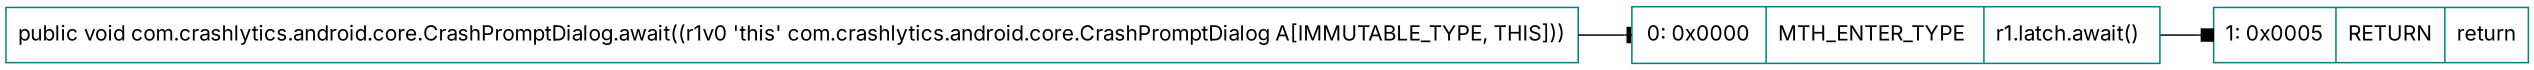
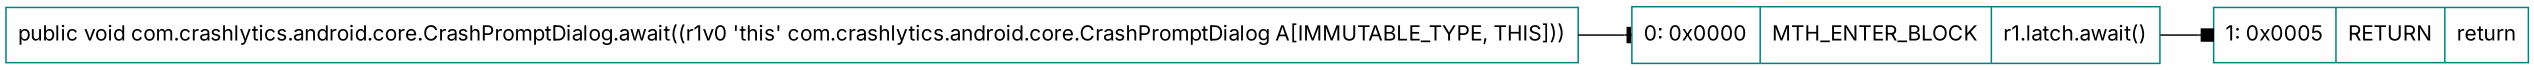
(1872, 34) -> (1876, 34)
